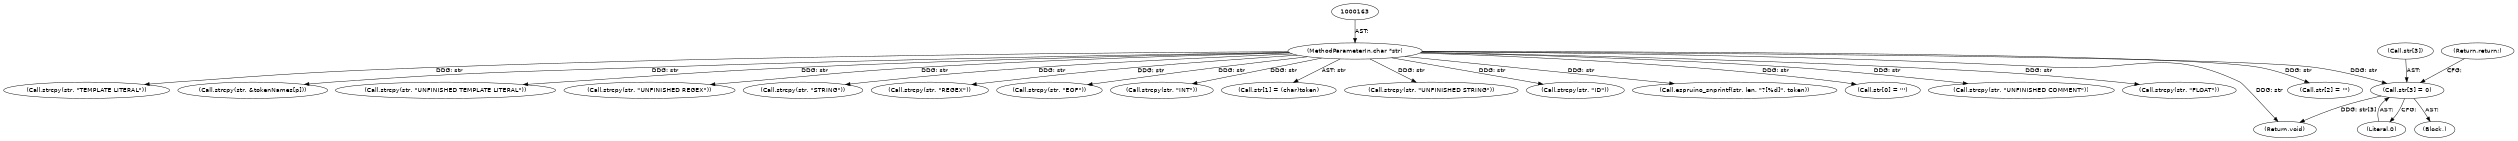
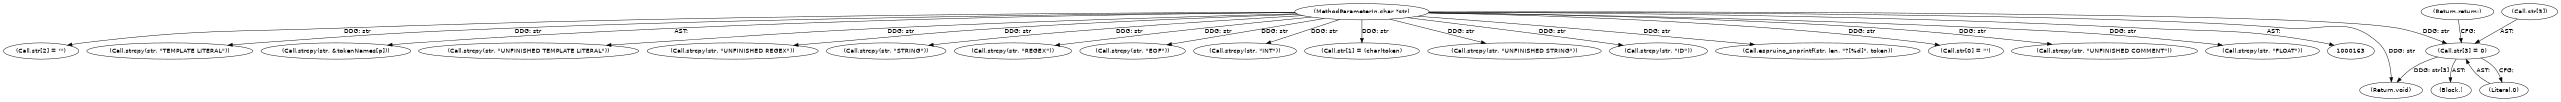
(1355, 29) -> (1880, 18)
(665, 71) -> (682, 31)
(1334, 71) -> (1375, 31)
